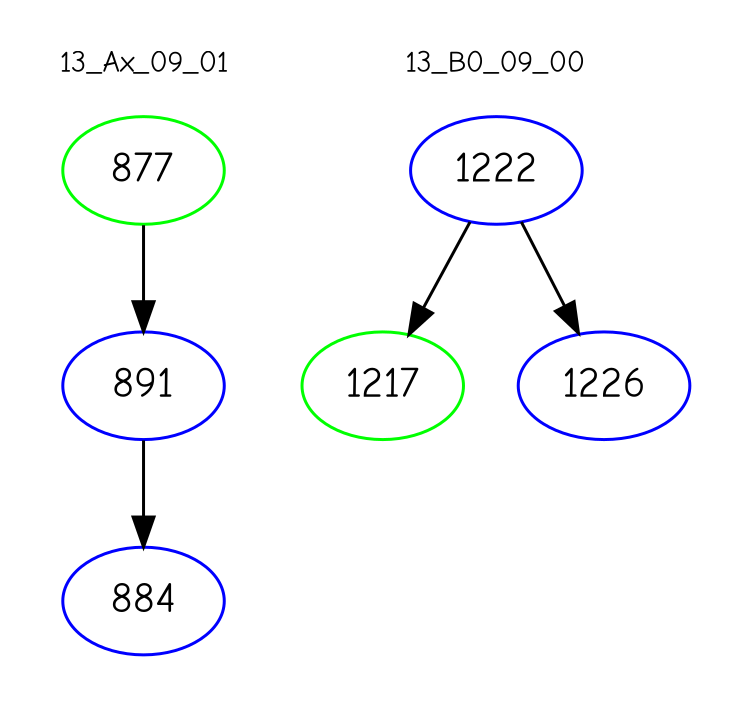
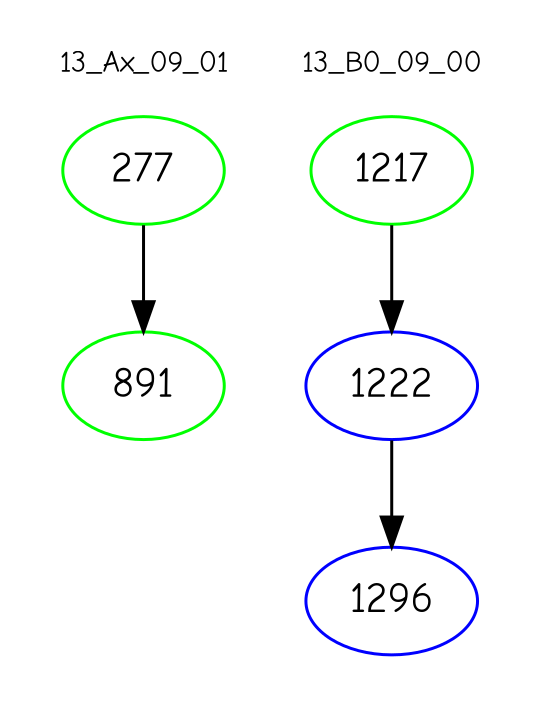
(144, 170) -> (144, 170)
(447, 265) -> (392, 263)
(144, 386) -> (144, 386)
(604, 386) -> (392, 601)
(144, 601) -> none
